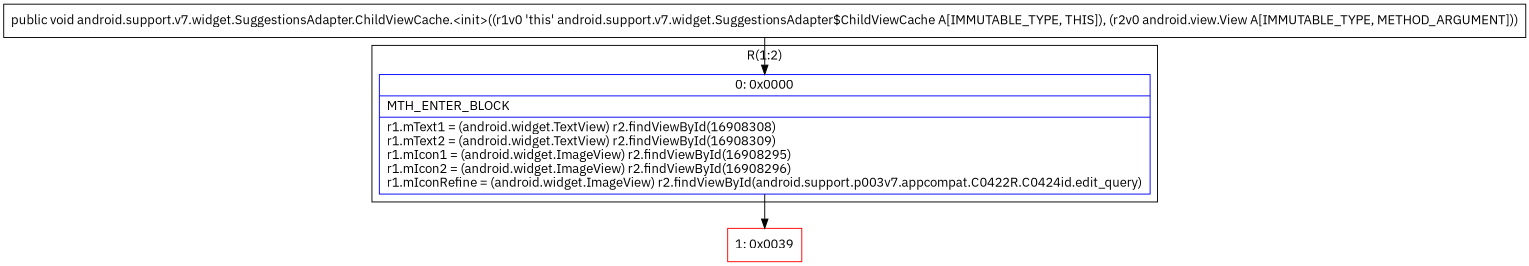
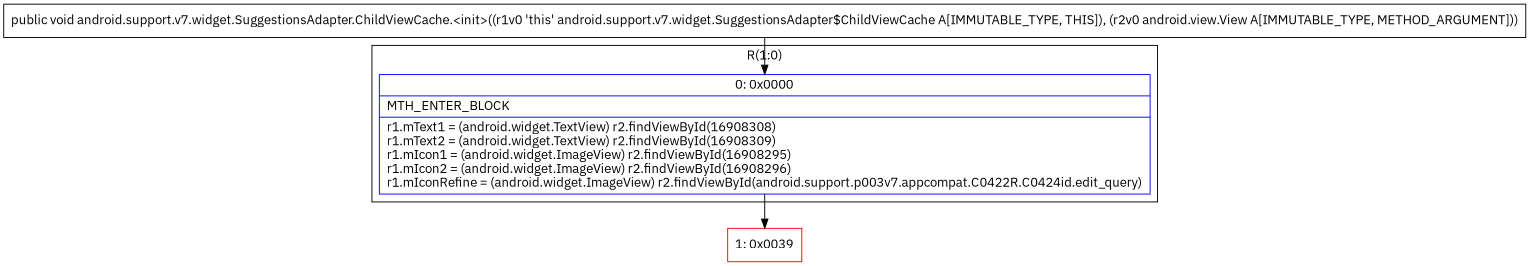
(765, 56) -> (765, 56)
